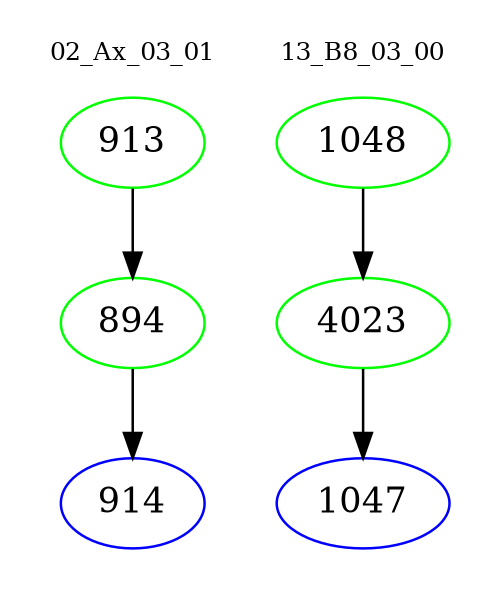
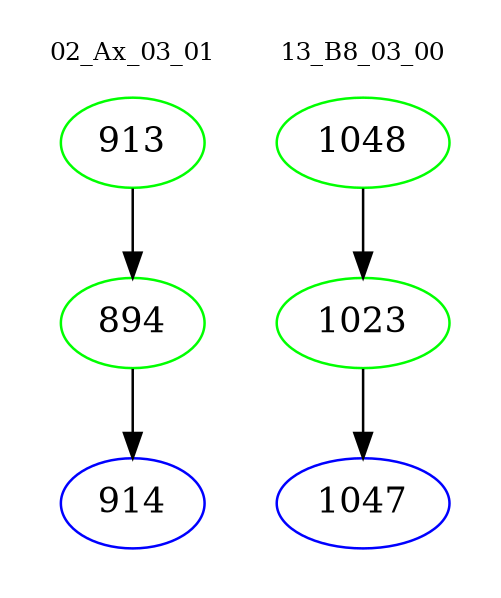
(363, 323) -> (363, 323)
